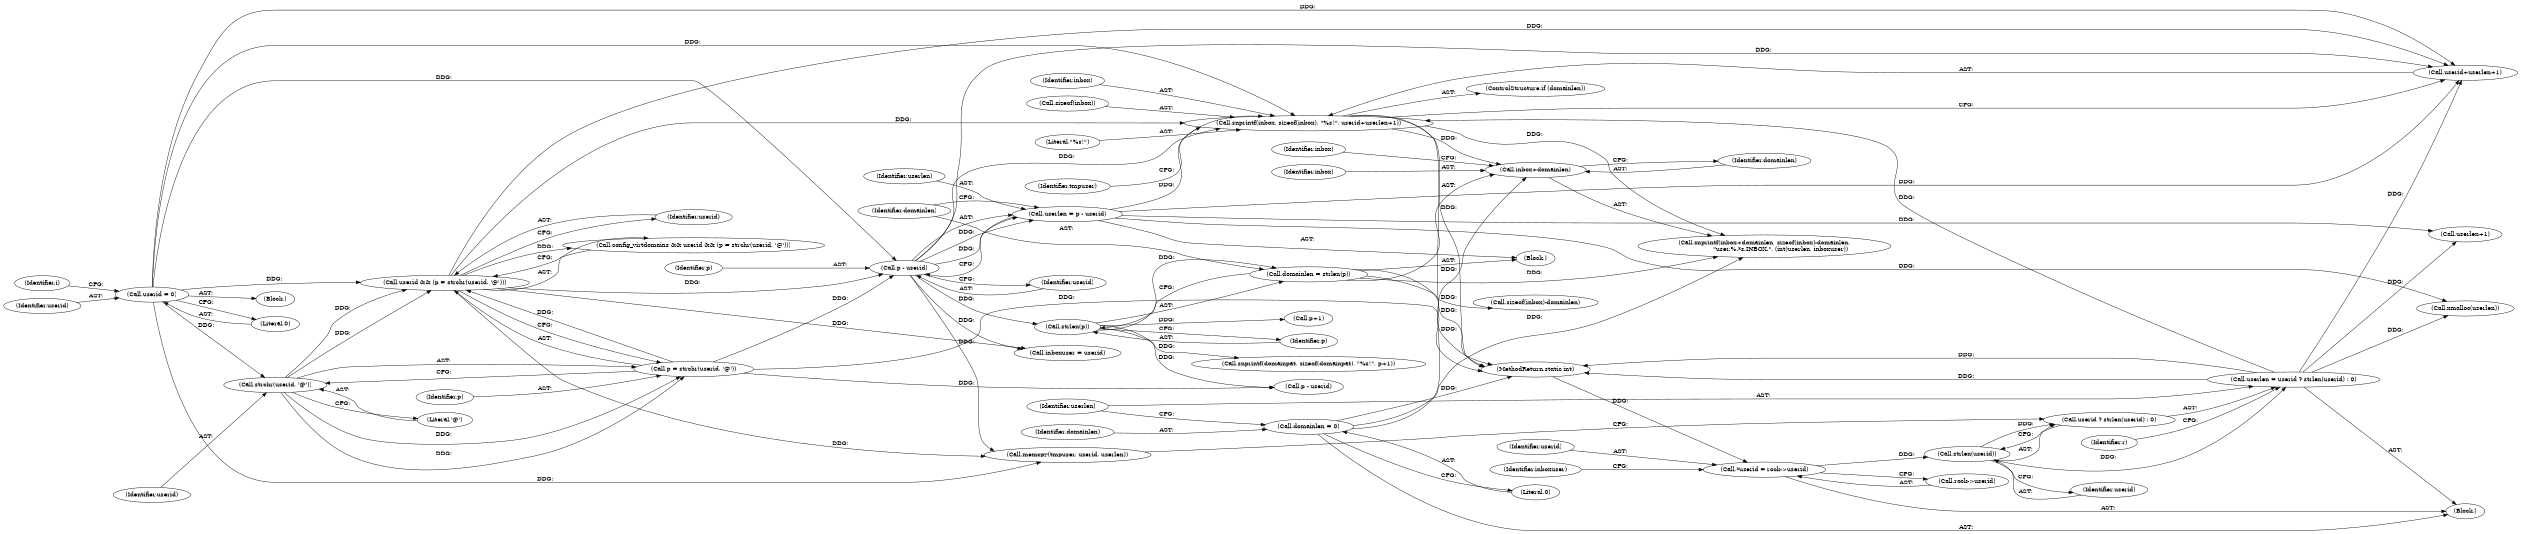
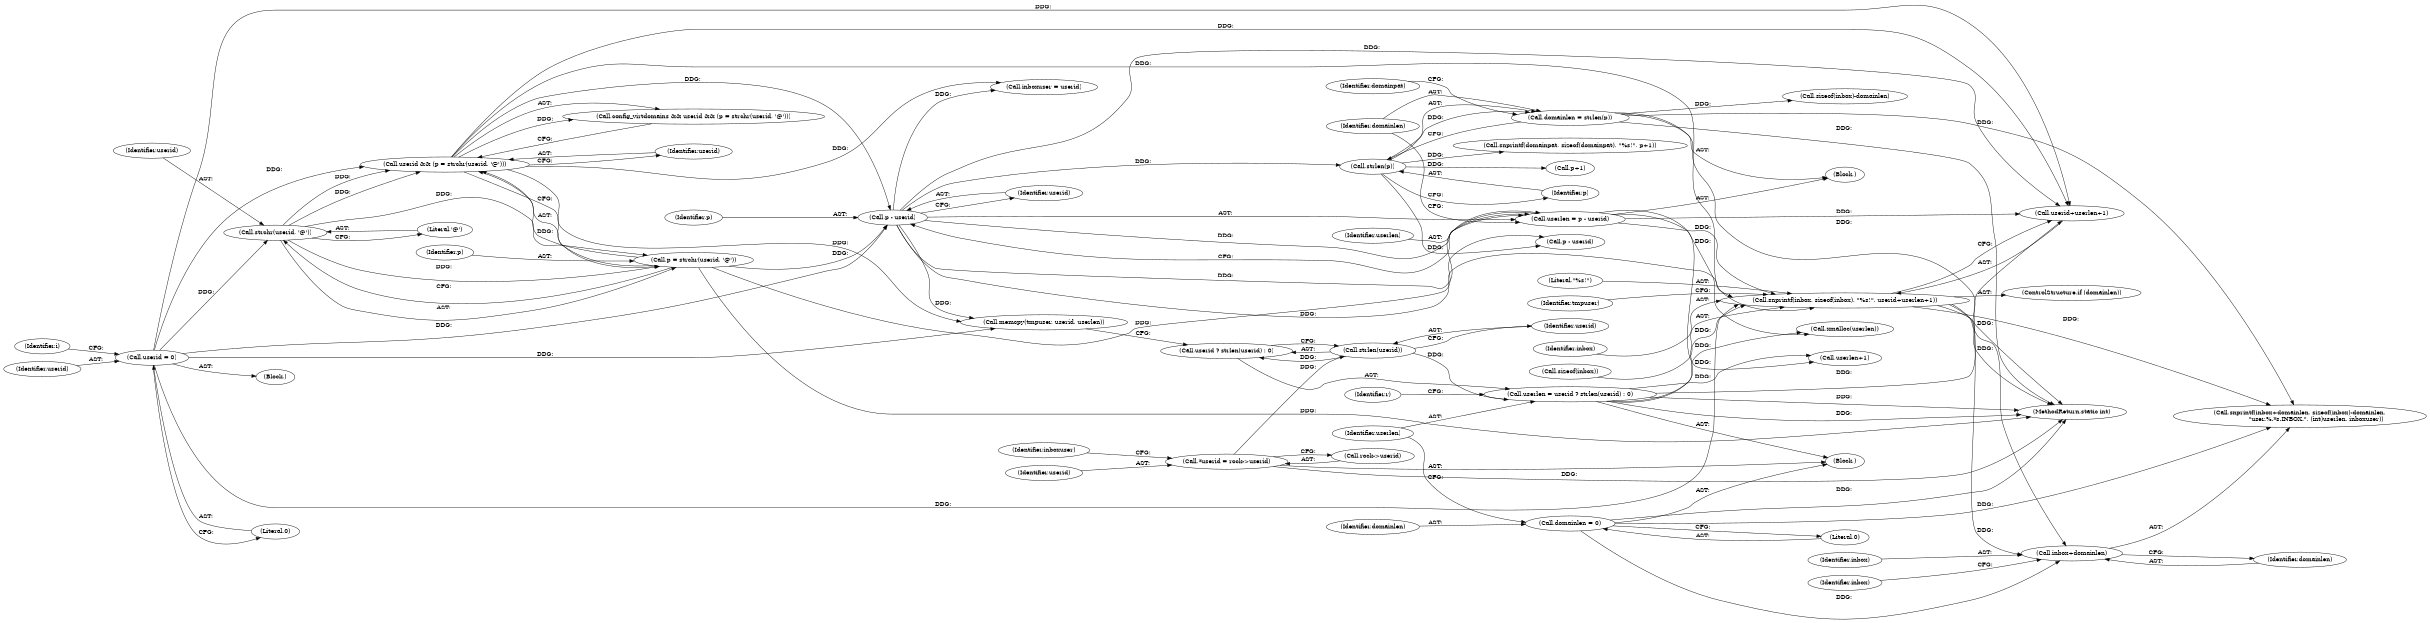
none -> (1373, 86)
(1450, 185) -> (1845, 222)
(1648, 419) -> (1673, 481)
